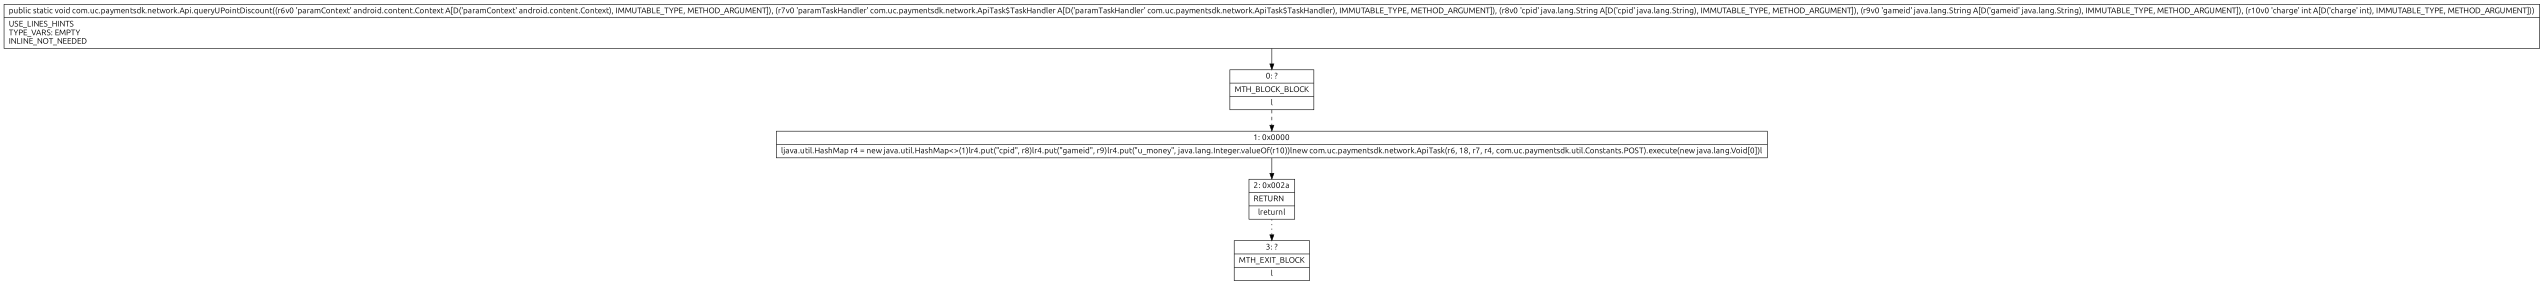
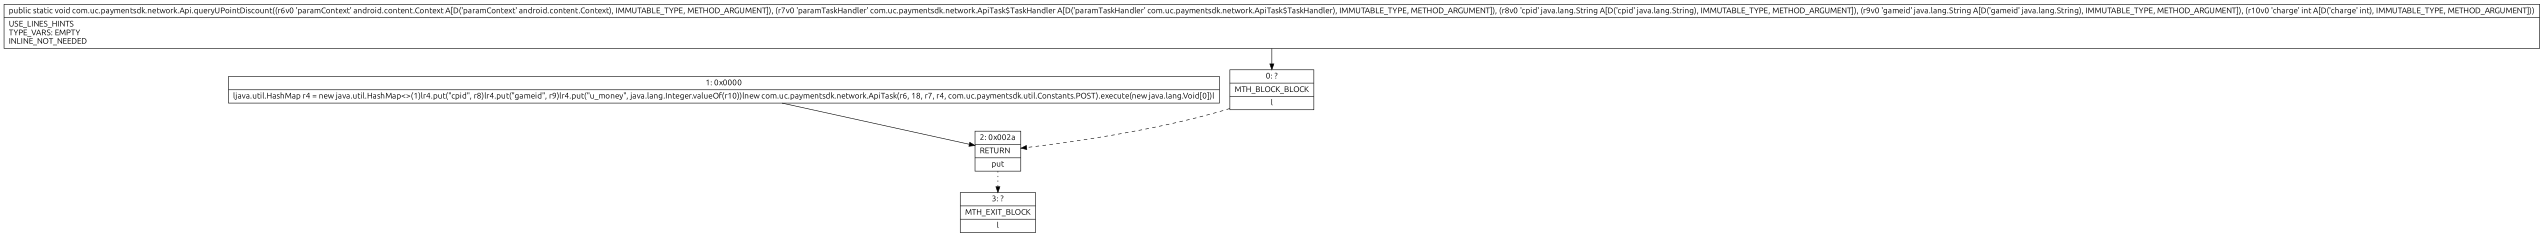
(1272, 118) -> (1129, 132)
(1272, 212) -> (998, 164)
